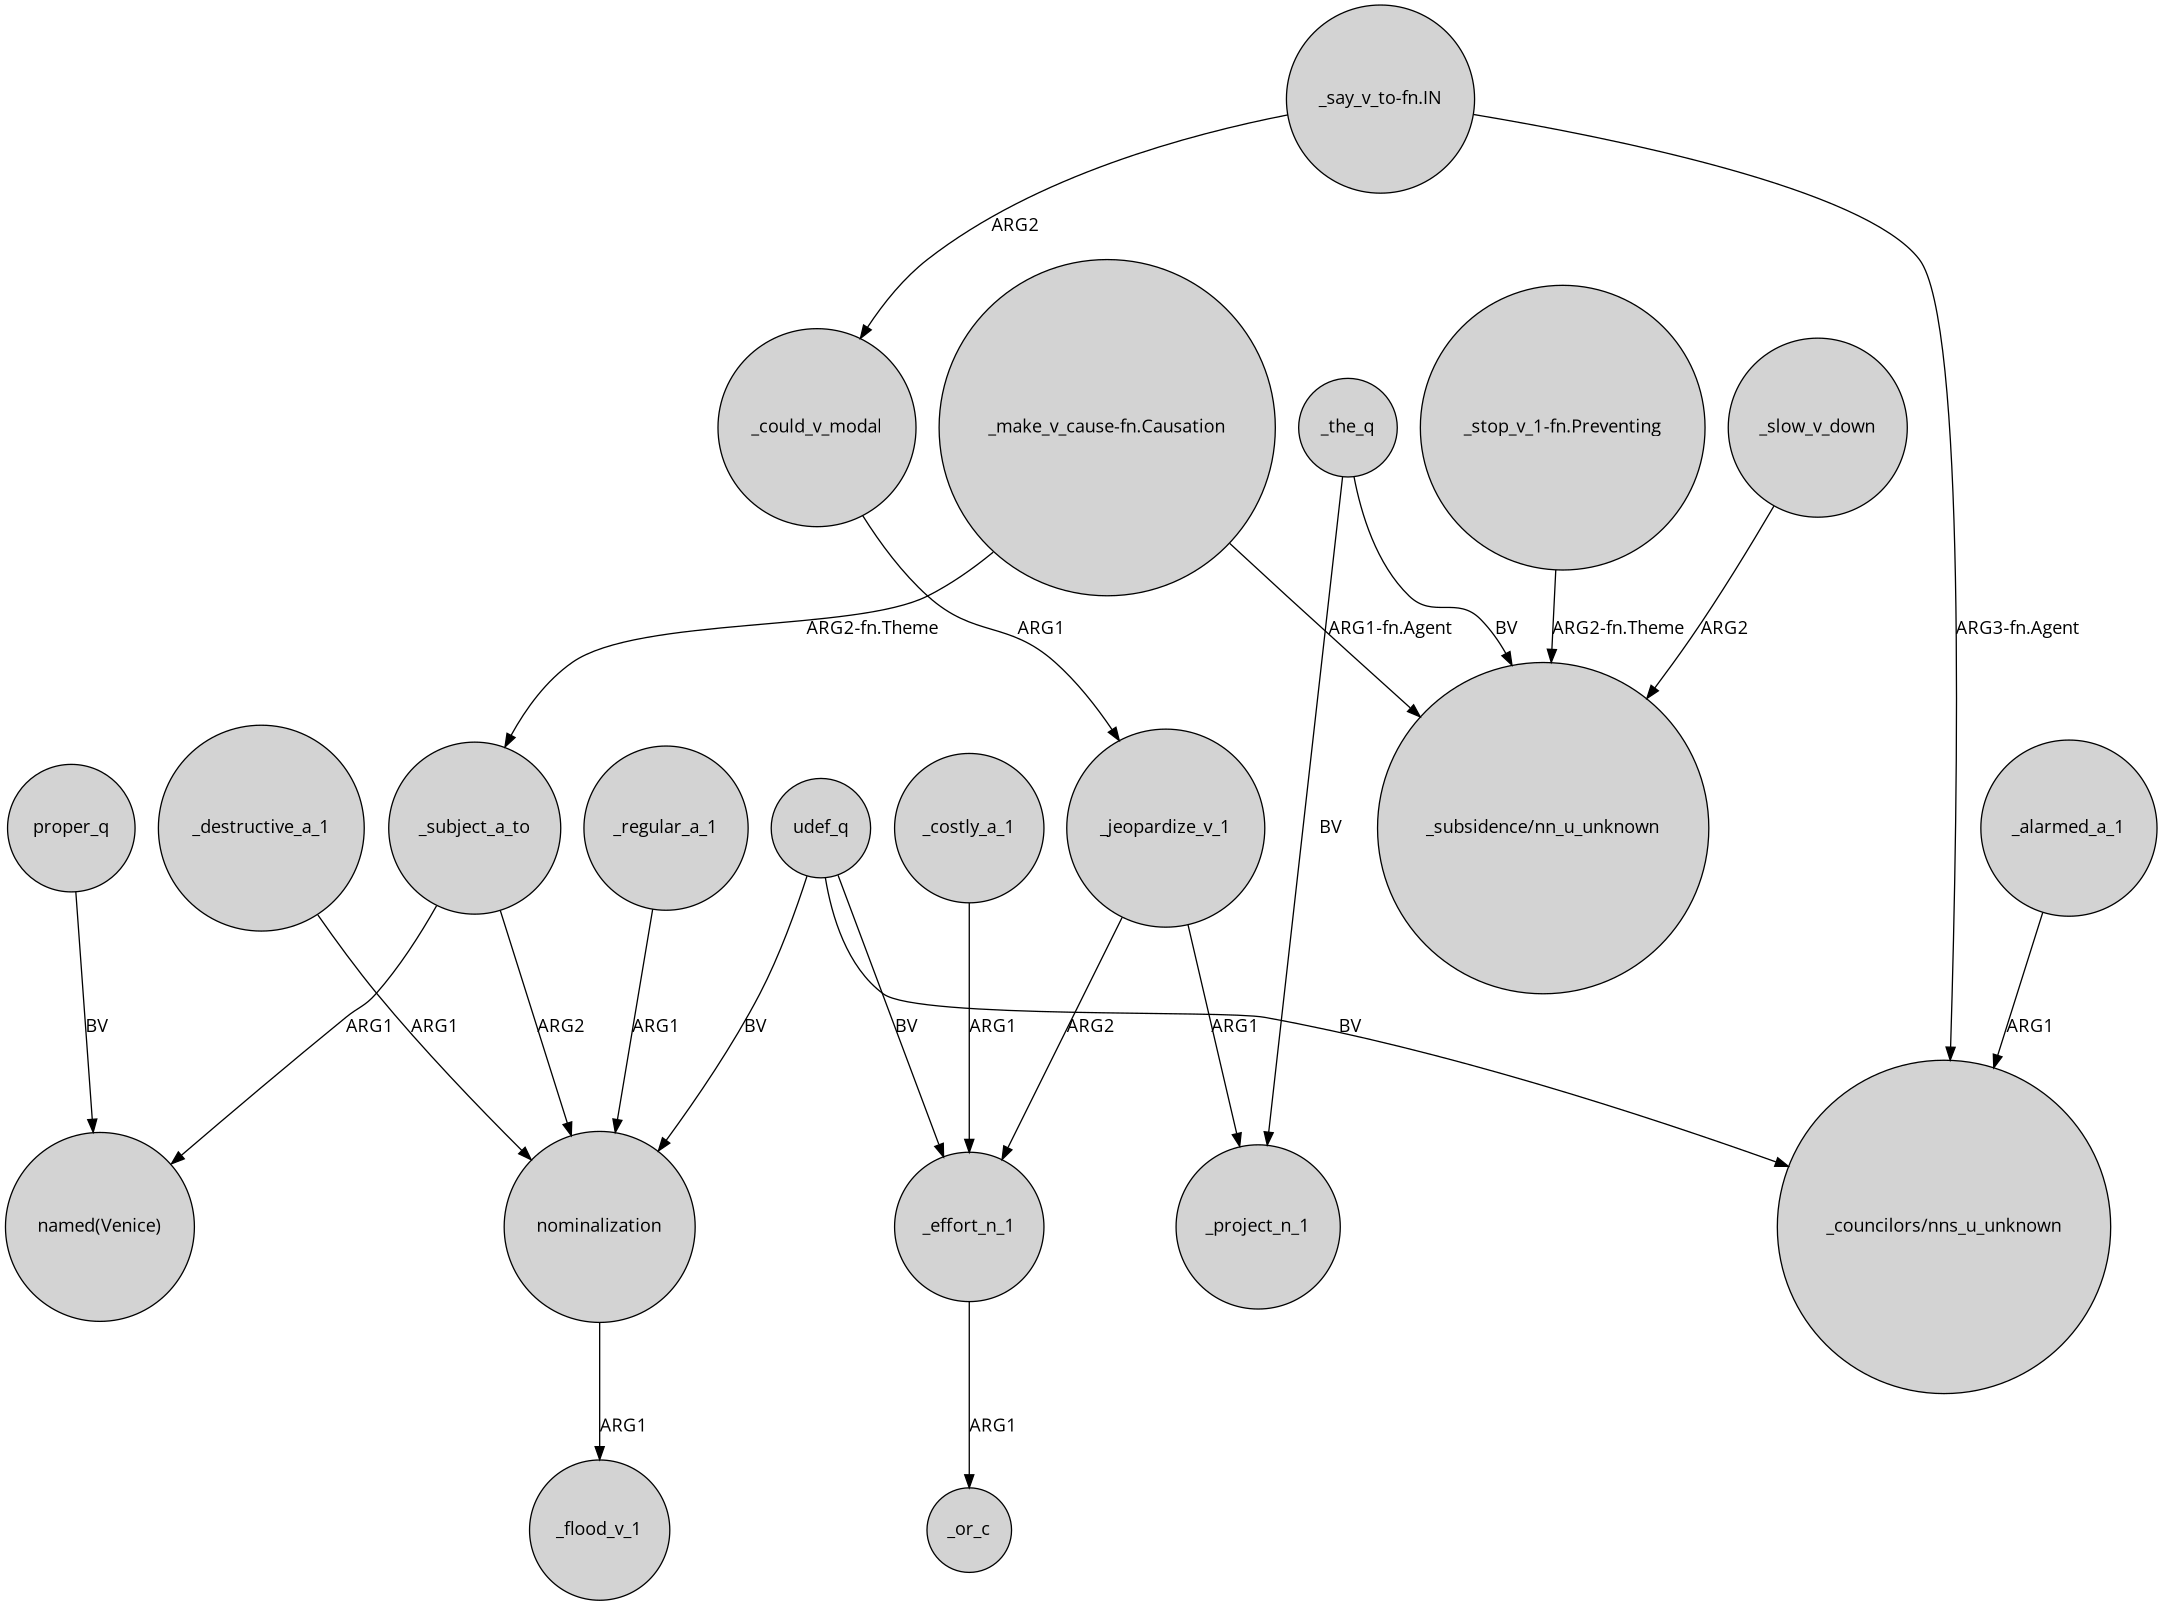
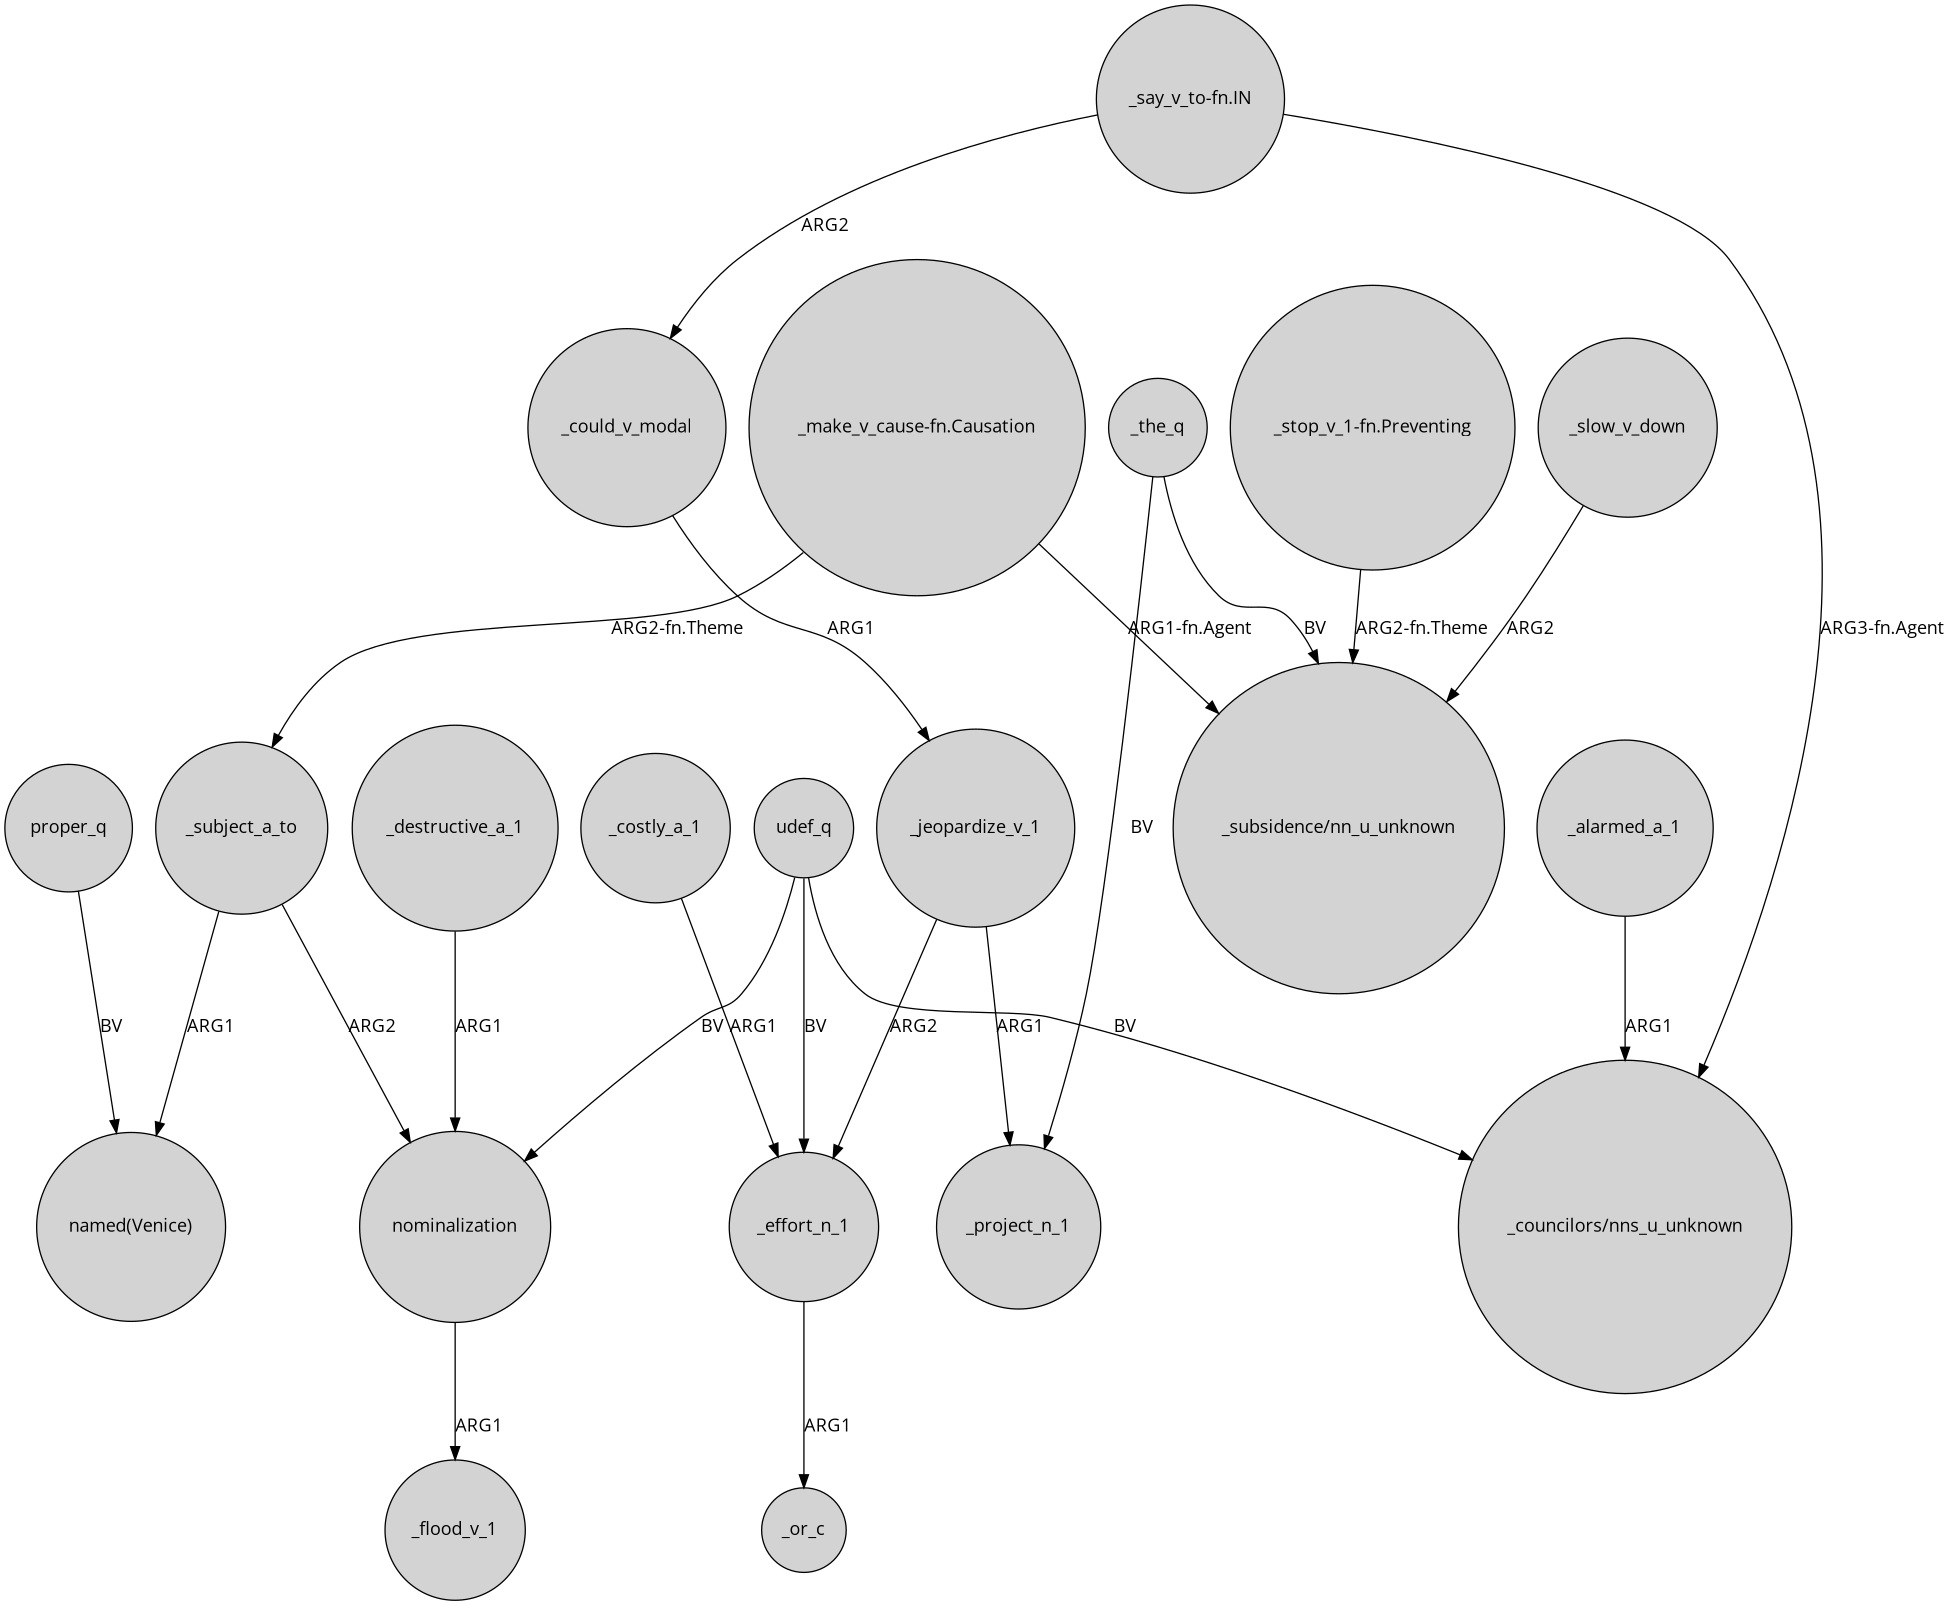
(666, 828) -> none
